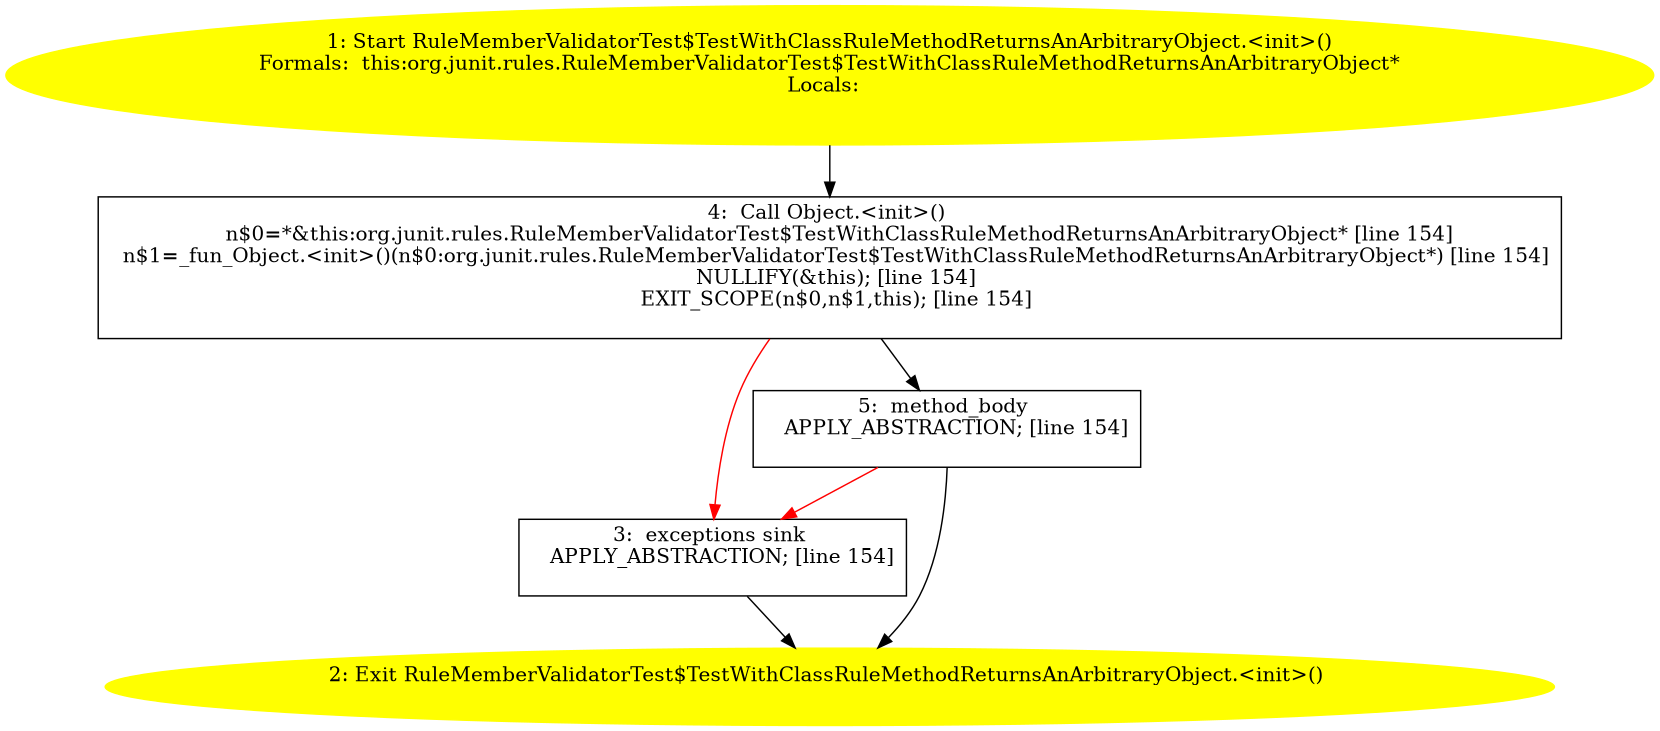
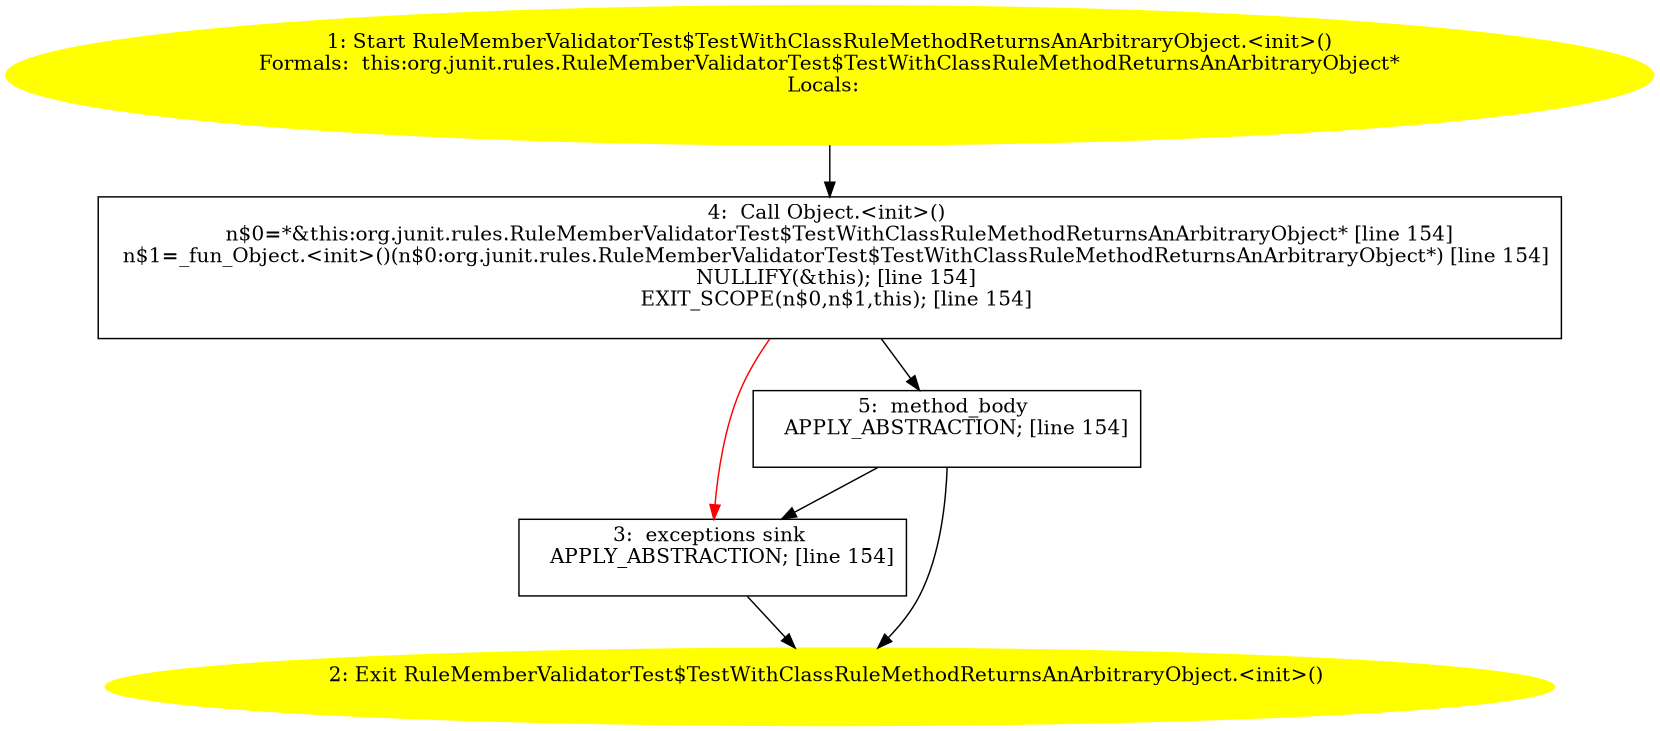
(836, 490) -> (836, 490)
